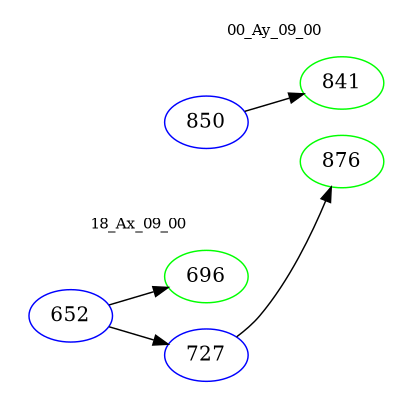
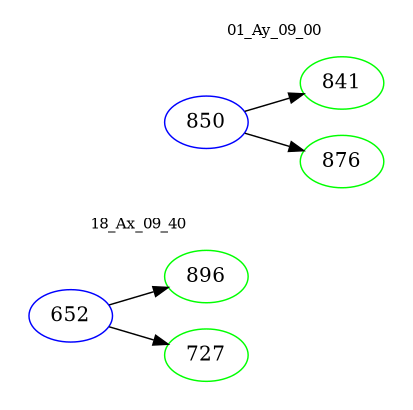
(274, 31) -> (274, 31)
(139, 225) -> (139, 225)
(289, 274) -> (267, 140)
(206, 277) -> (206, 277)
(206, 355) -> (206, 355)
